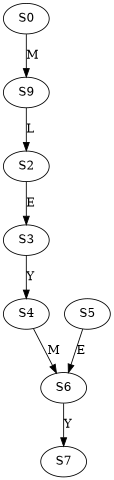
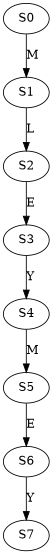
(26, 92) -> (26, 92)
(43, 347) -> (26, 347)
